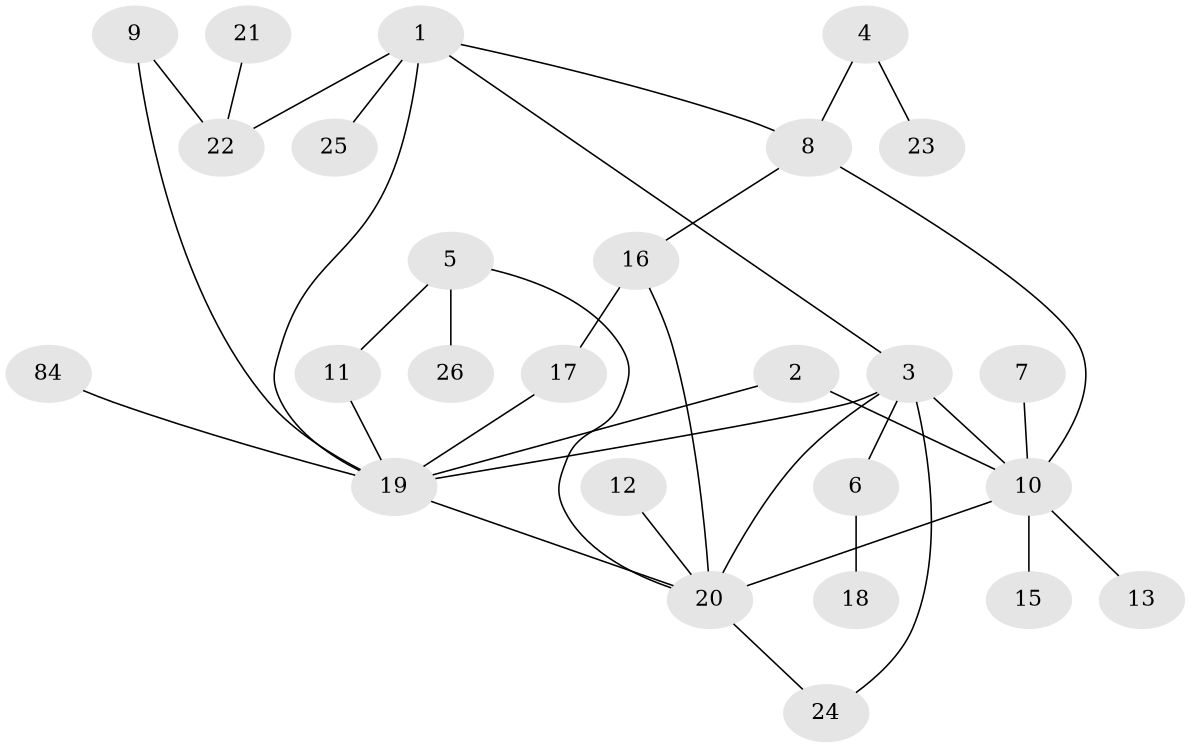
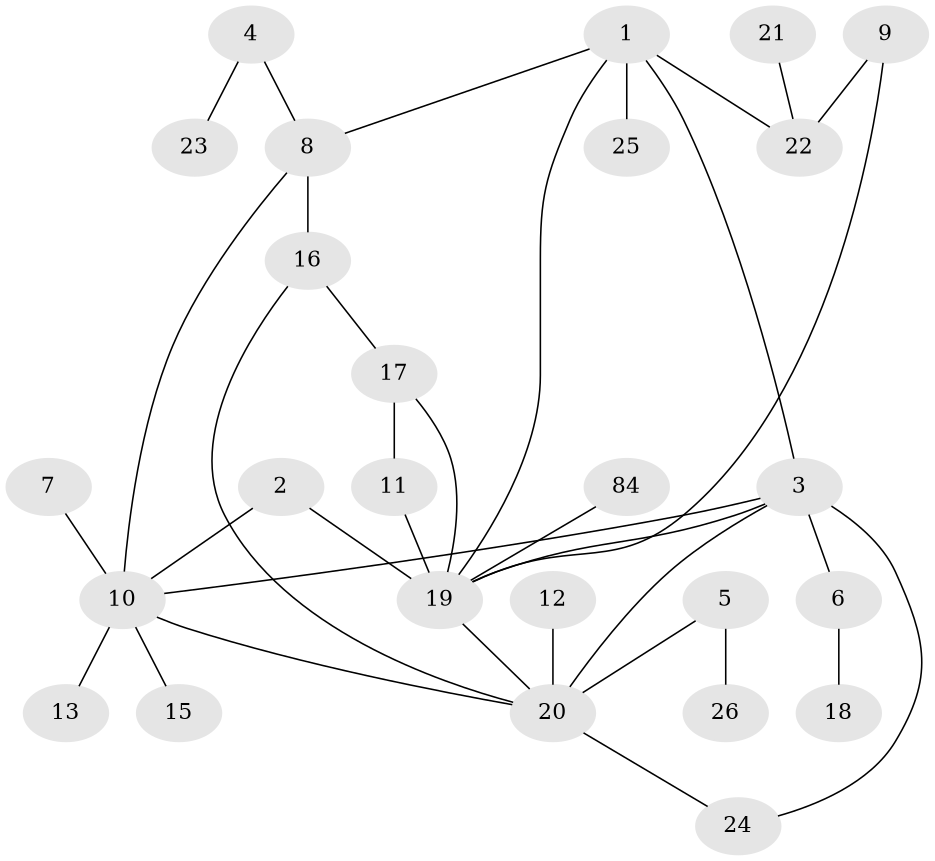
(394, 317) -> (394, 431)
